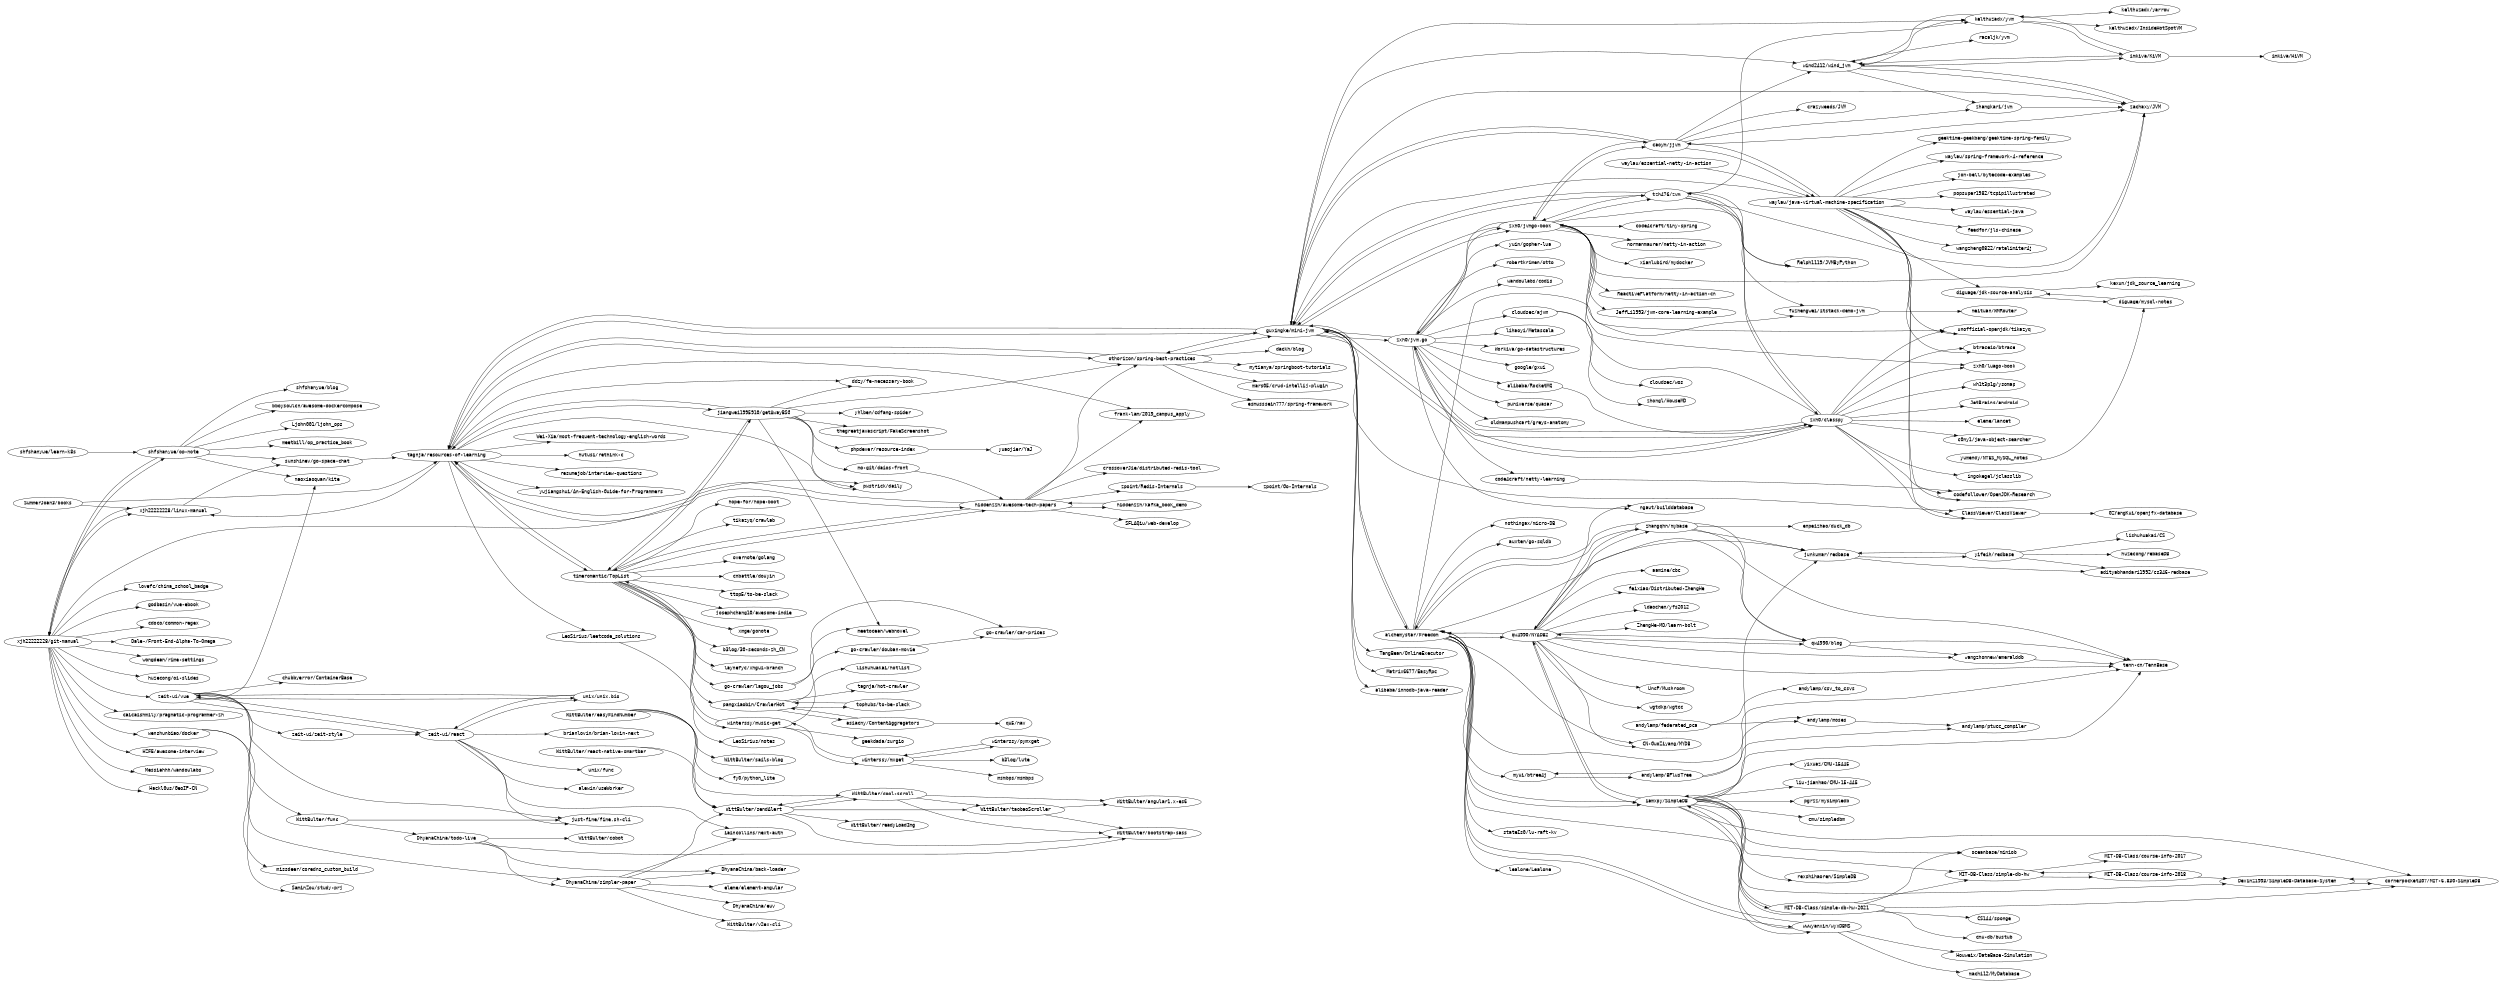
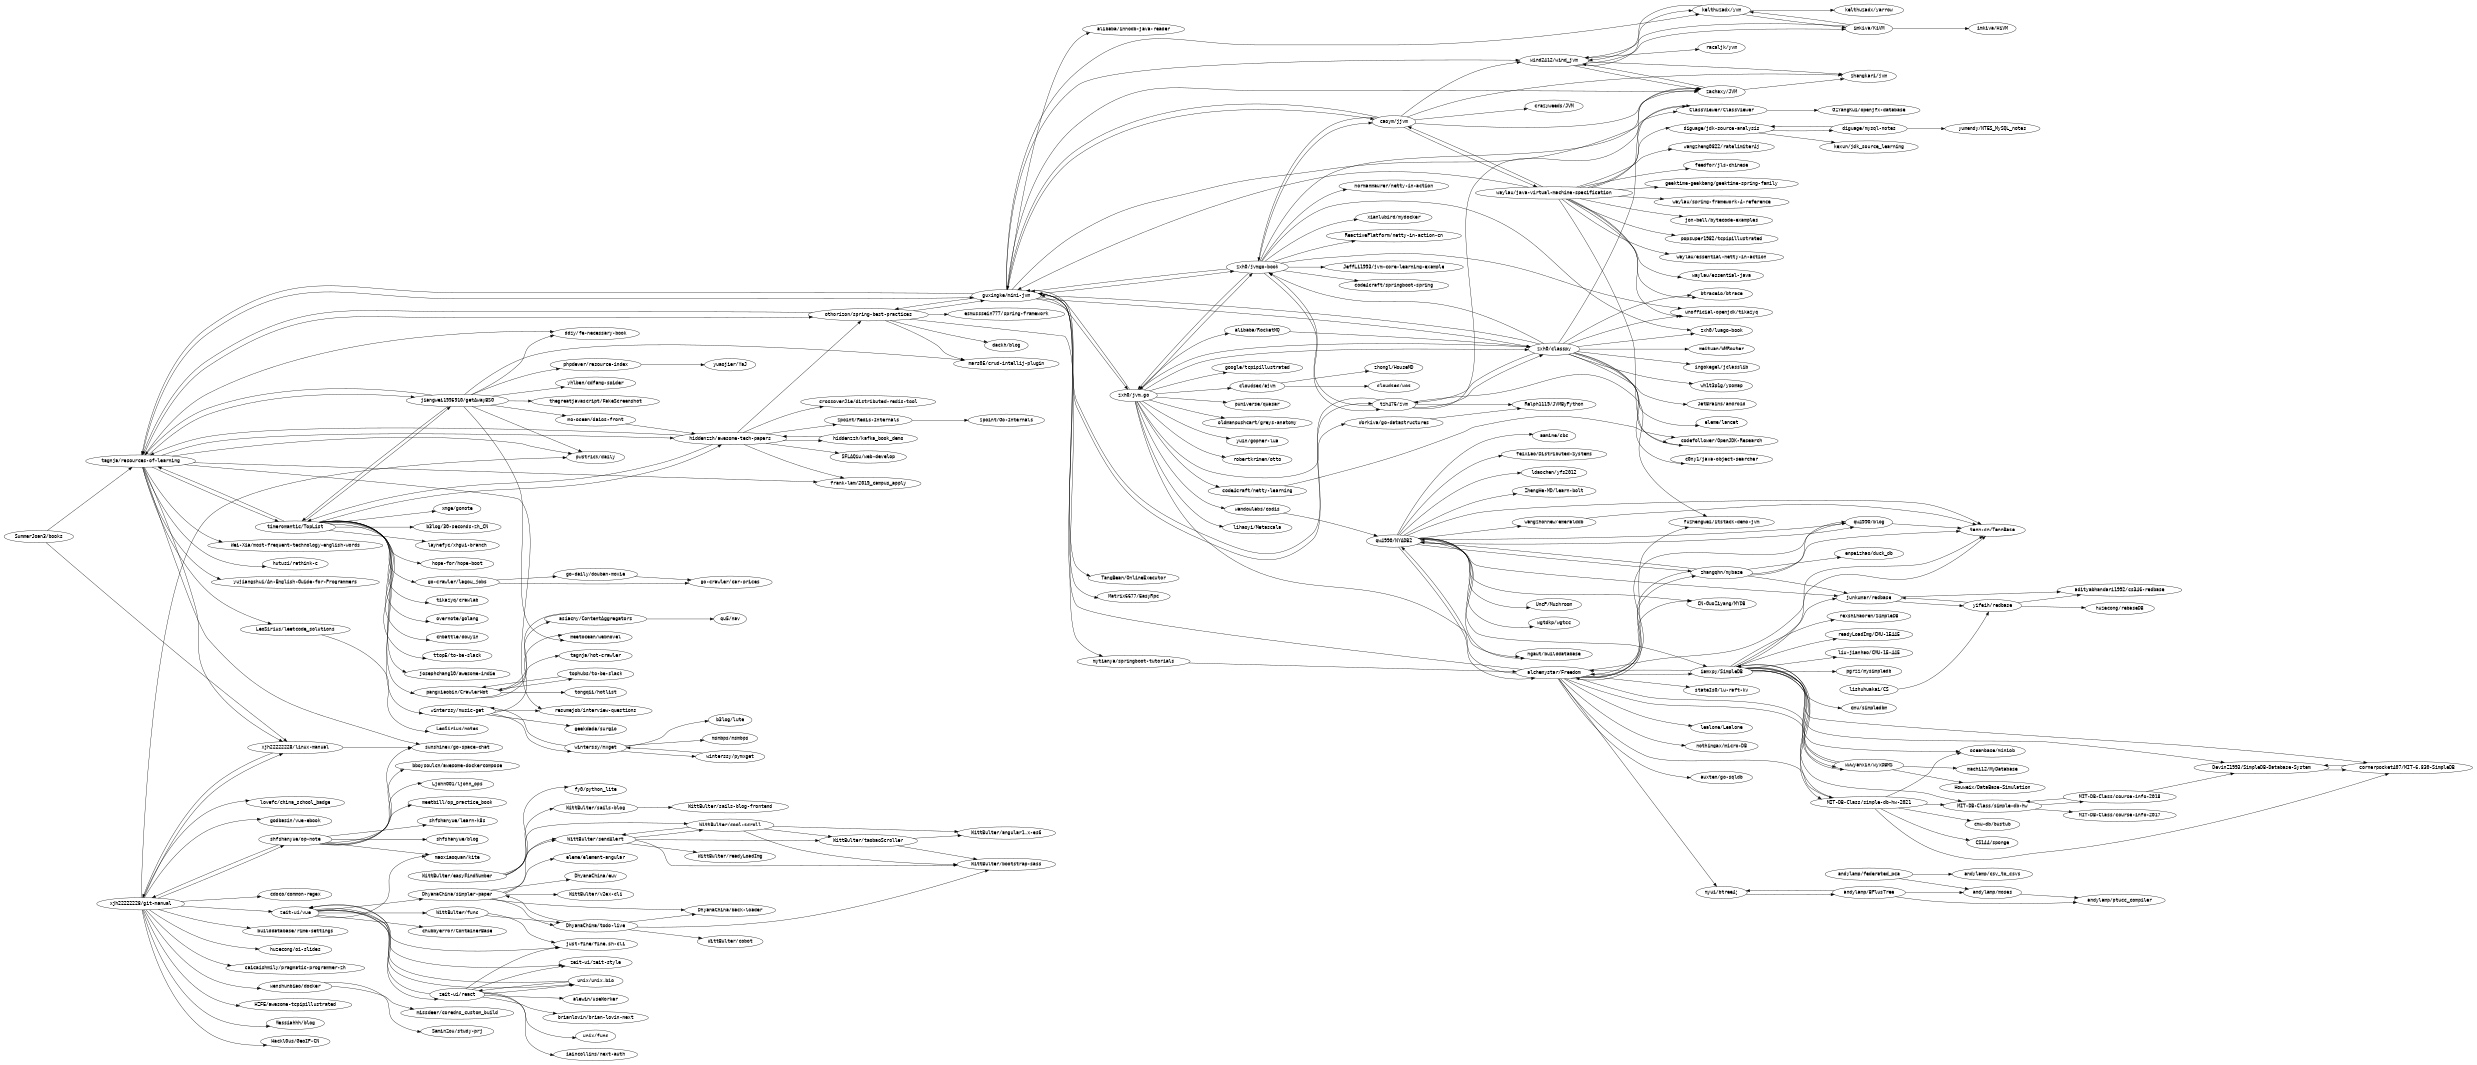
(2145, 29) -> none
(1770, 45) -> none
(2070, 107) -> (1792, 84)
(1756, 180) -> (1611, 232)
(1684, 209) -> (1474, 414)
(1666, 226) -> (1394, 285)
(1919, 311) -> (1630, 349)
(1530, 368) -> (1257, 368)
(952, 390) -> (707, 345)
(2111, 402) -> (1924, 129)
(111, 452) -> (375, 831)
(376, 459) -> (227, 658)
(883, 468) -> (596, 420)
(2068, 546) -> (1951, 663)
(1372, 553) -> (1351, 667)
(1666, 589) -> (1554, 454)
(677, 611) -> (516, 711)
(173, 642) -> none
(883, 650) -> (596, 574)
(1902, 650) -> none
(173, 660) -> (295, 931)
(883, 668) -> (596, 692)
(385, 735) -> (516, 976)
(1573, 736) -> (1329, 523)
(173, 752) -> (295, 1005)
(601, 752) -> none
(1827, 765) -> (1869, 635)
(173, 770) -> (295, 1023)
none -> (730, 807)
(682, 857) -> (523, 909)
